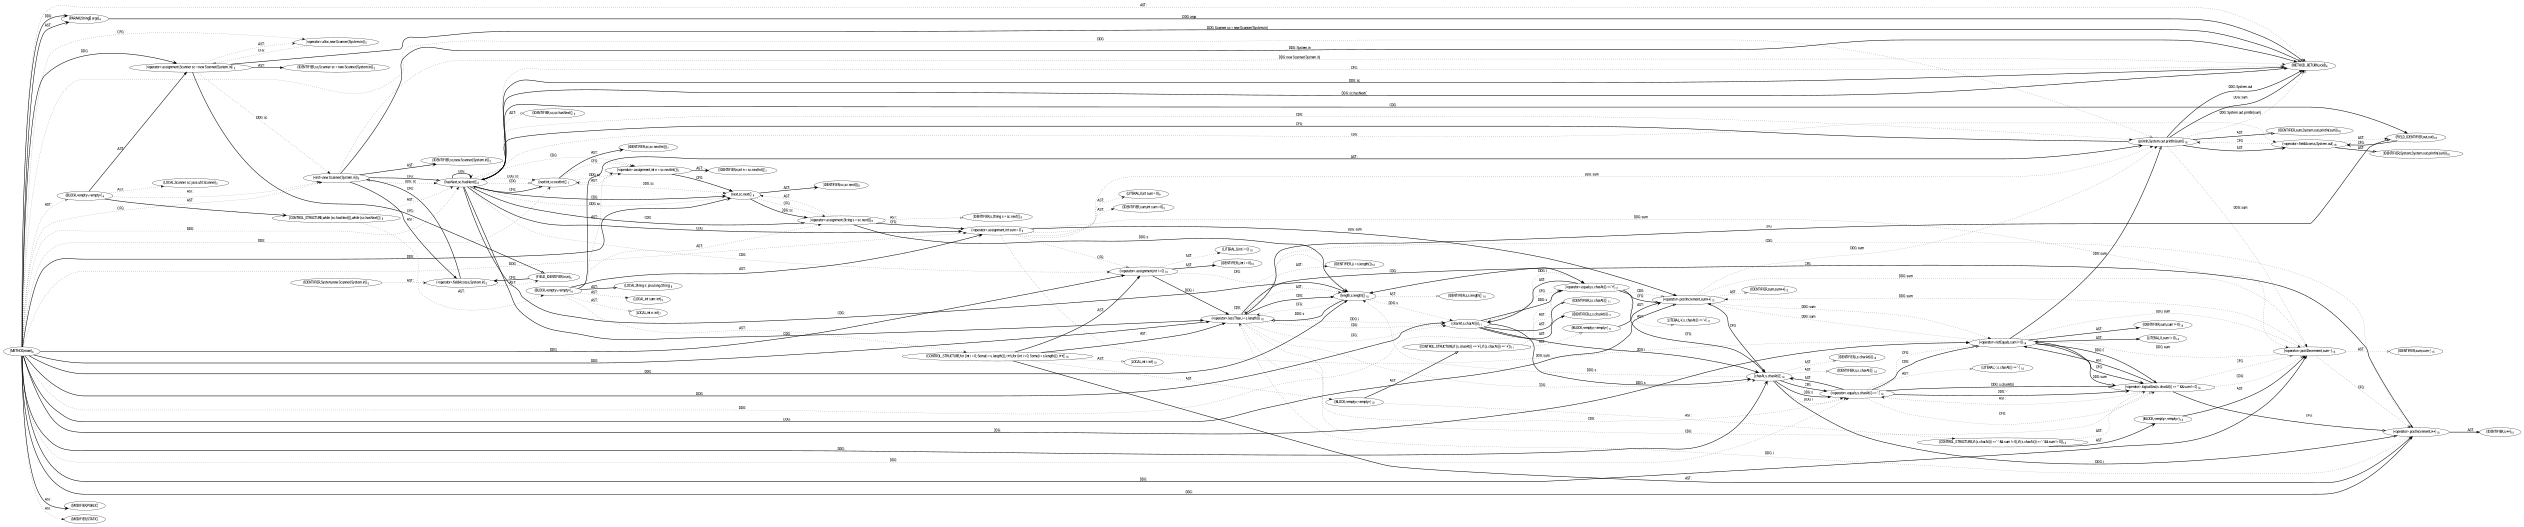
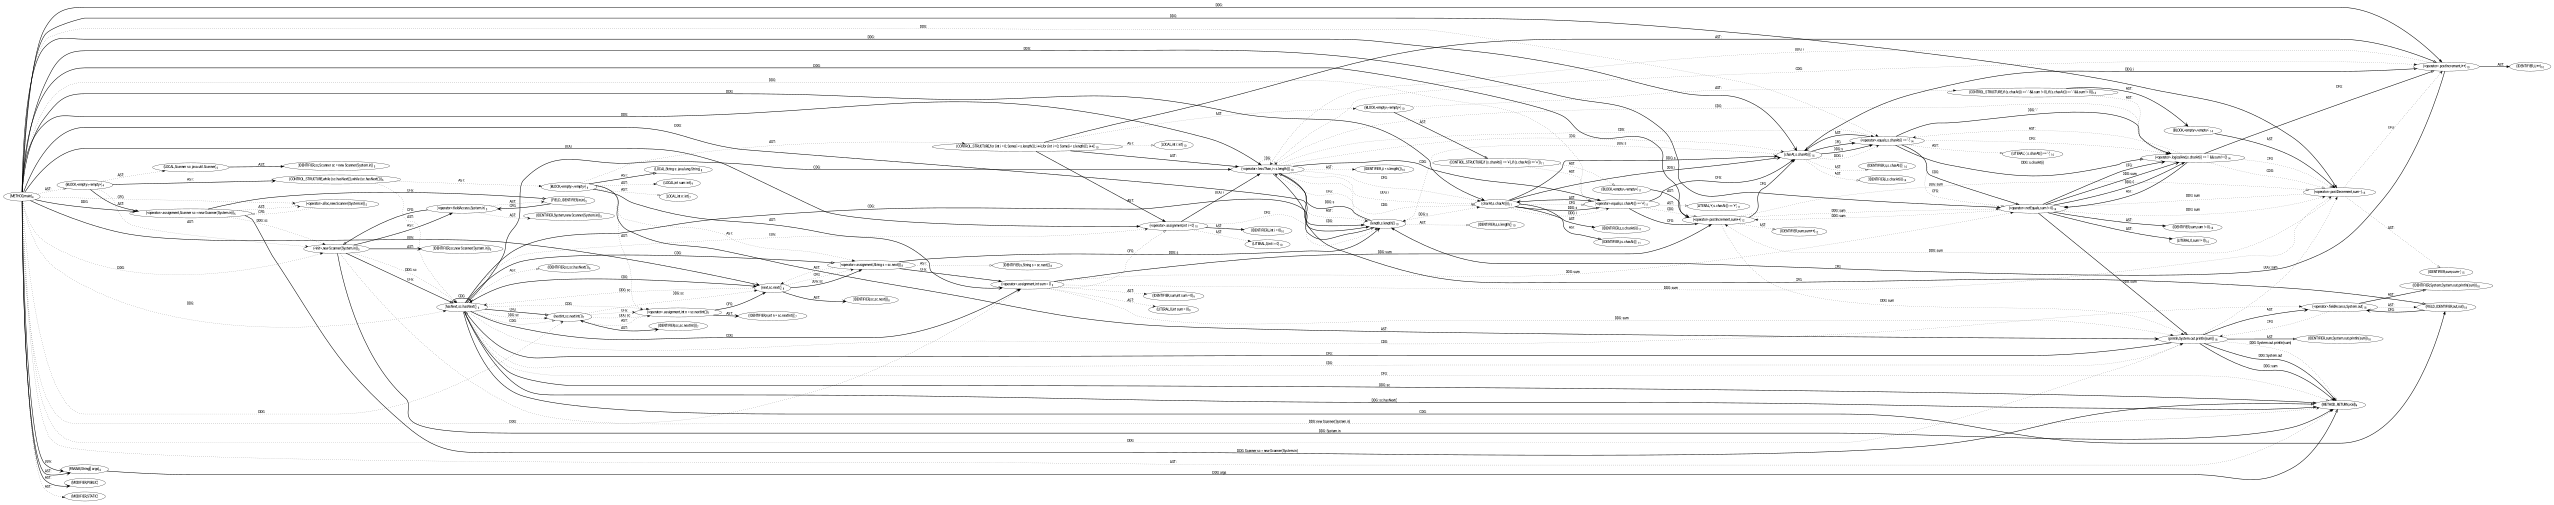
(266, 68) -> (255, 167)
(121, 209) -> (121, 268)
(403, 283) -> (503, 217)
